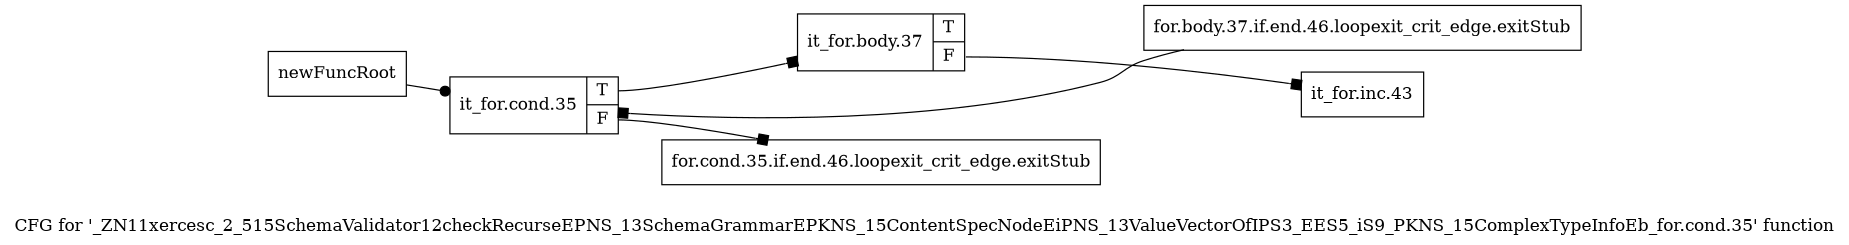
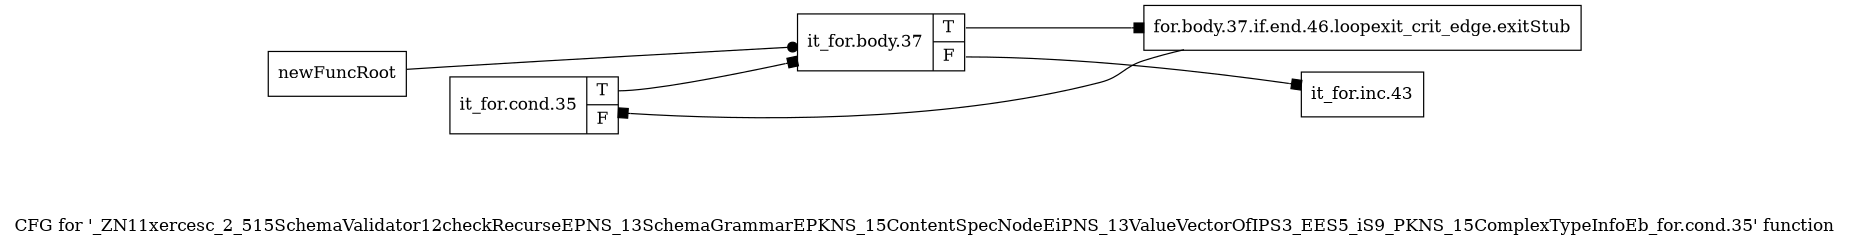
none -> (1049, 28)
(423, 88) -> (597, 58)
(881, 162) -> none
